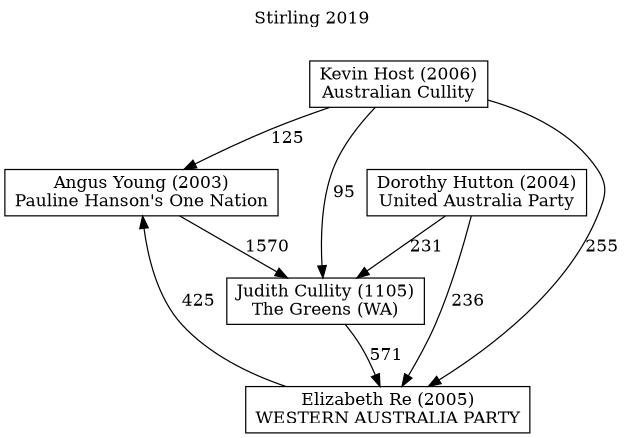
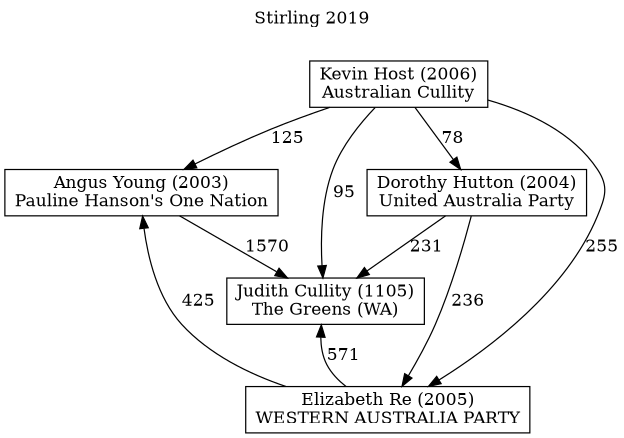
none -> (434, 133)
(362, 349) -> (327, 365)
